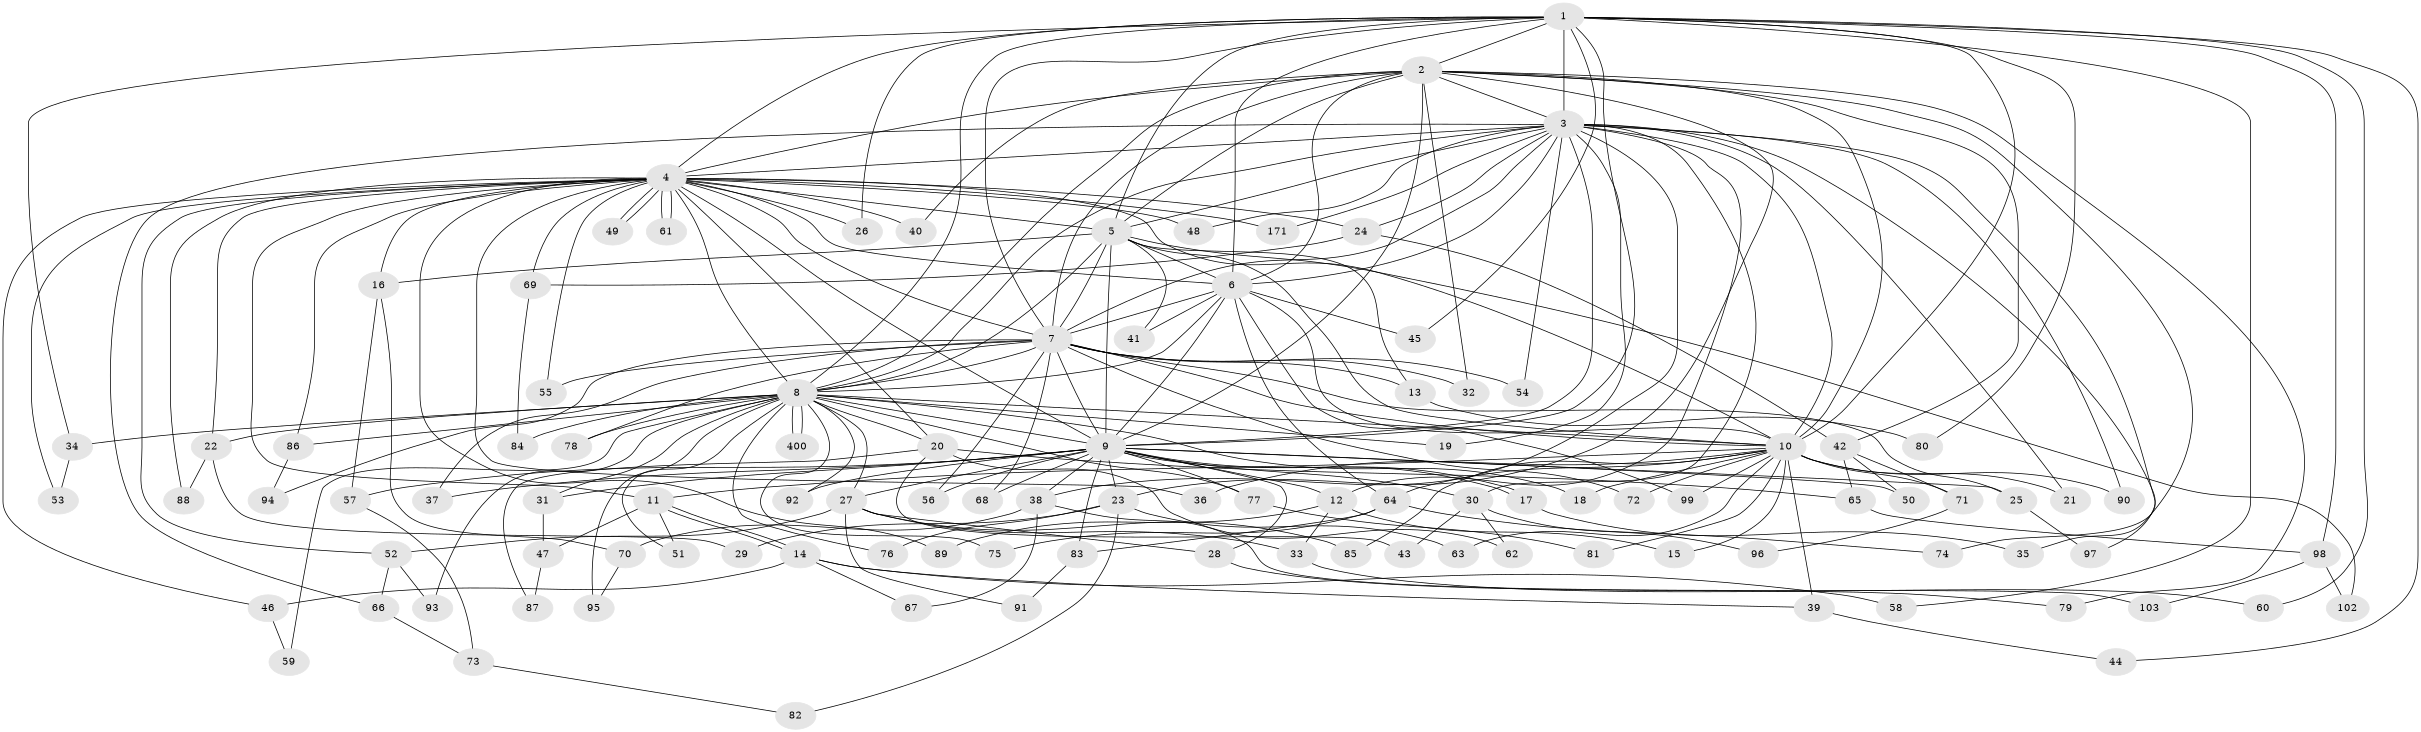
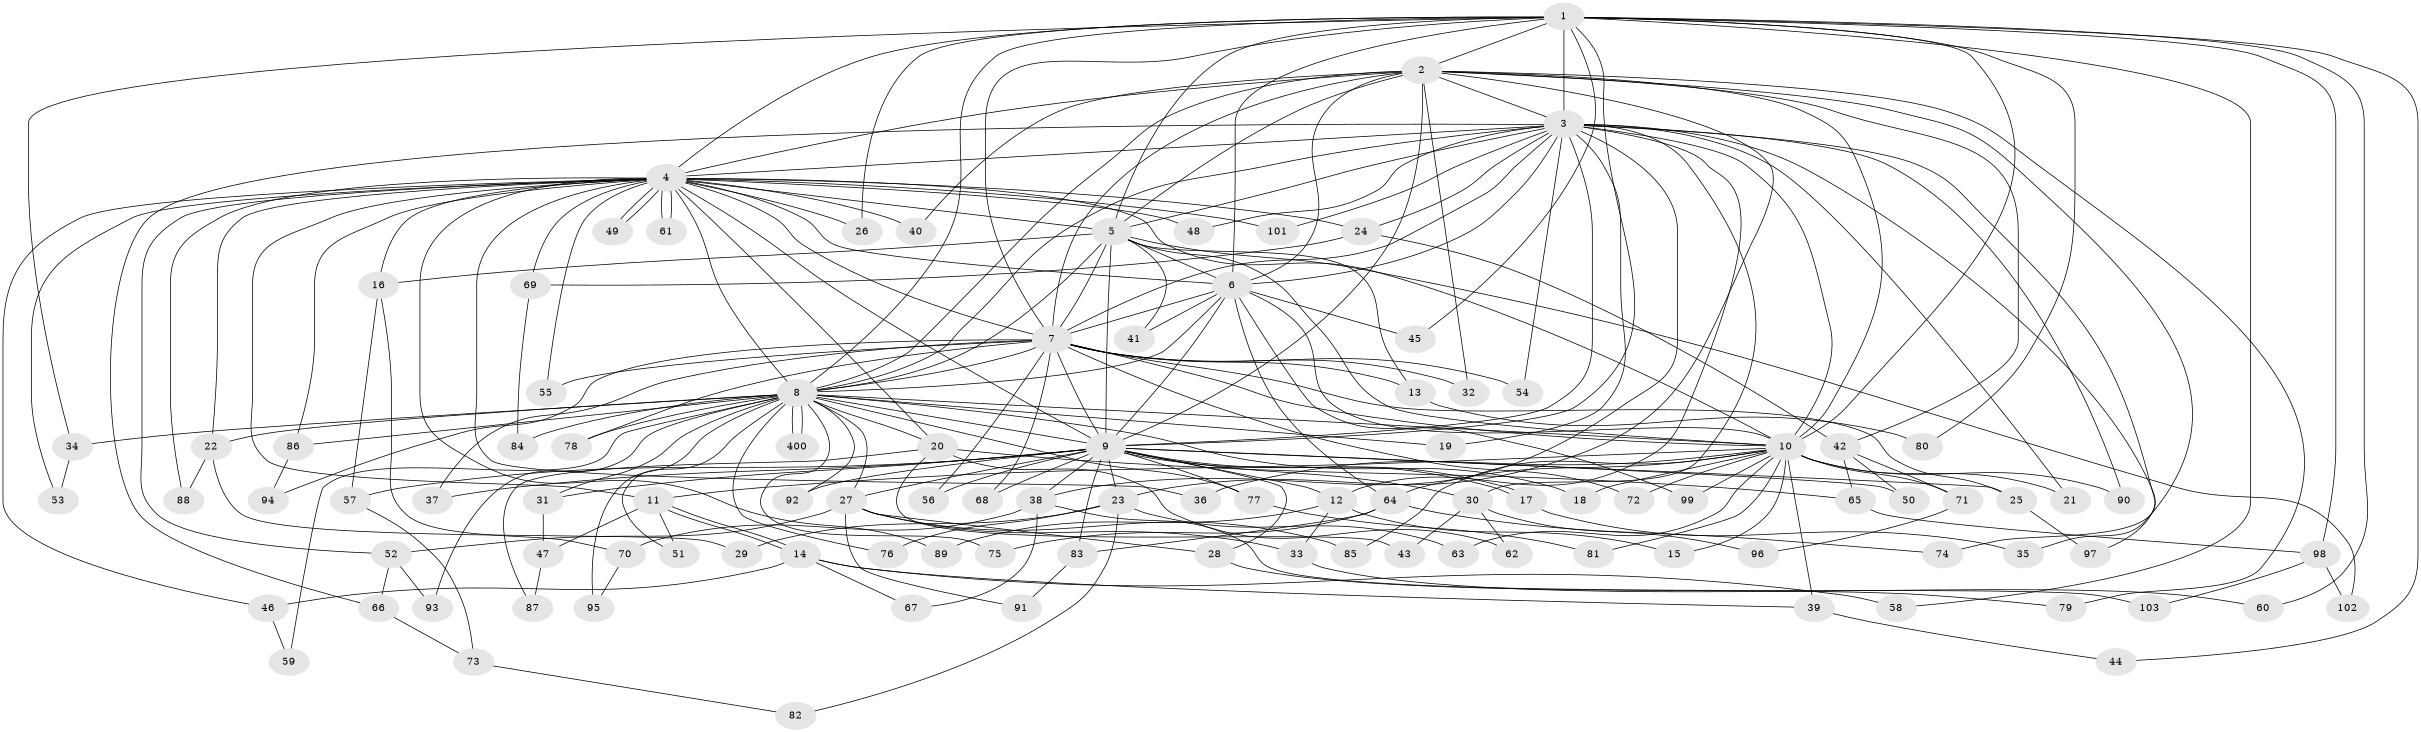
(1278, 232) -> (1278, 232)
